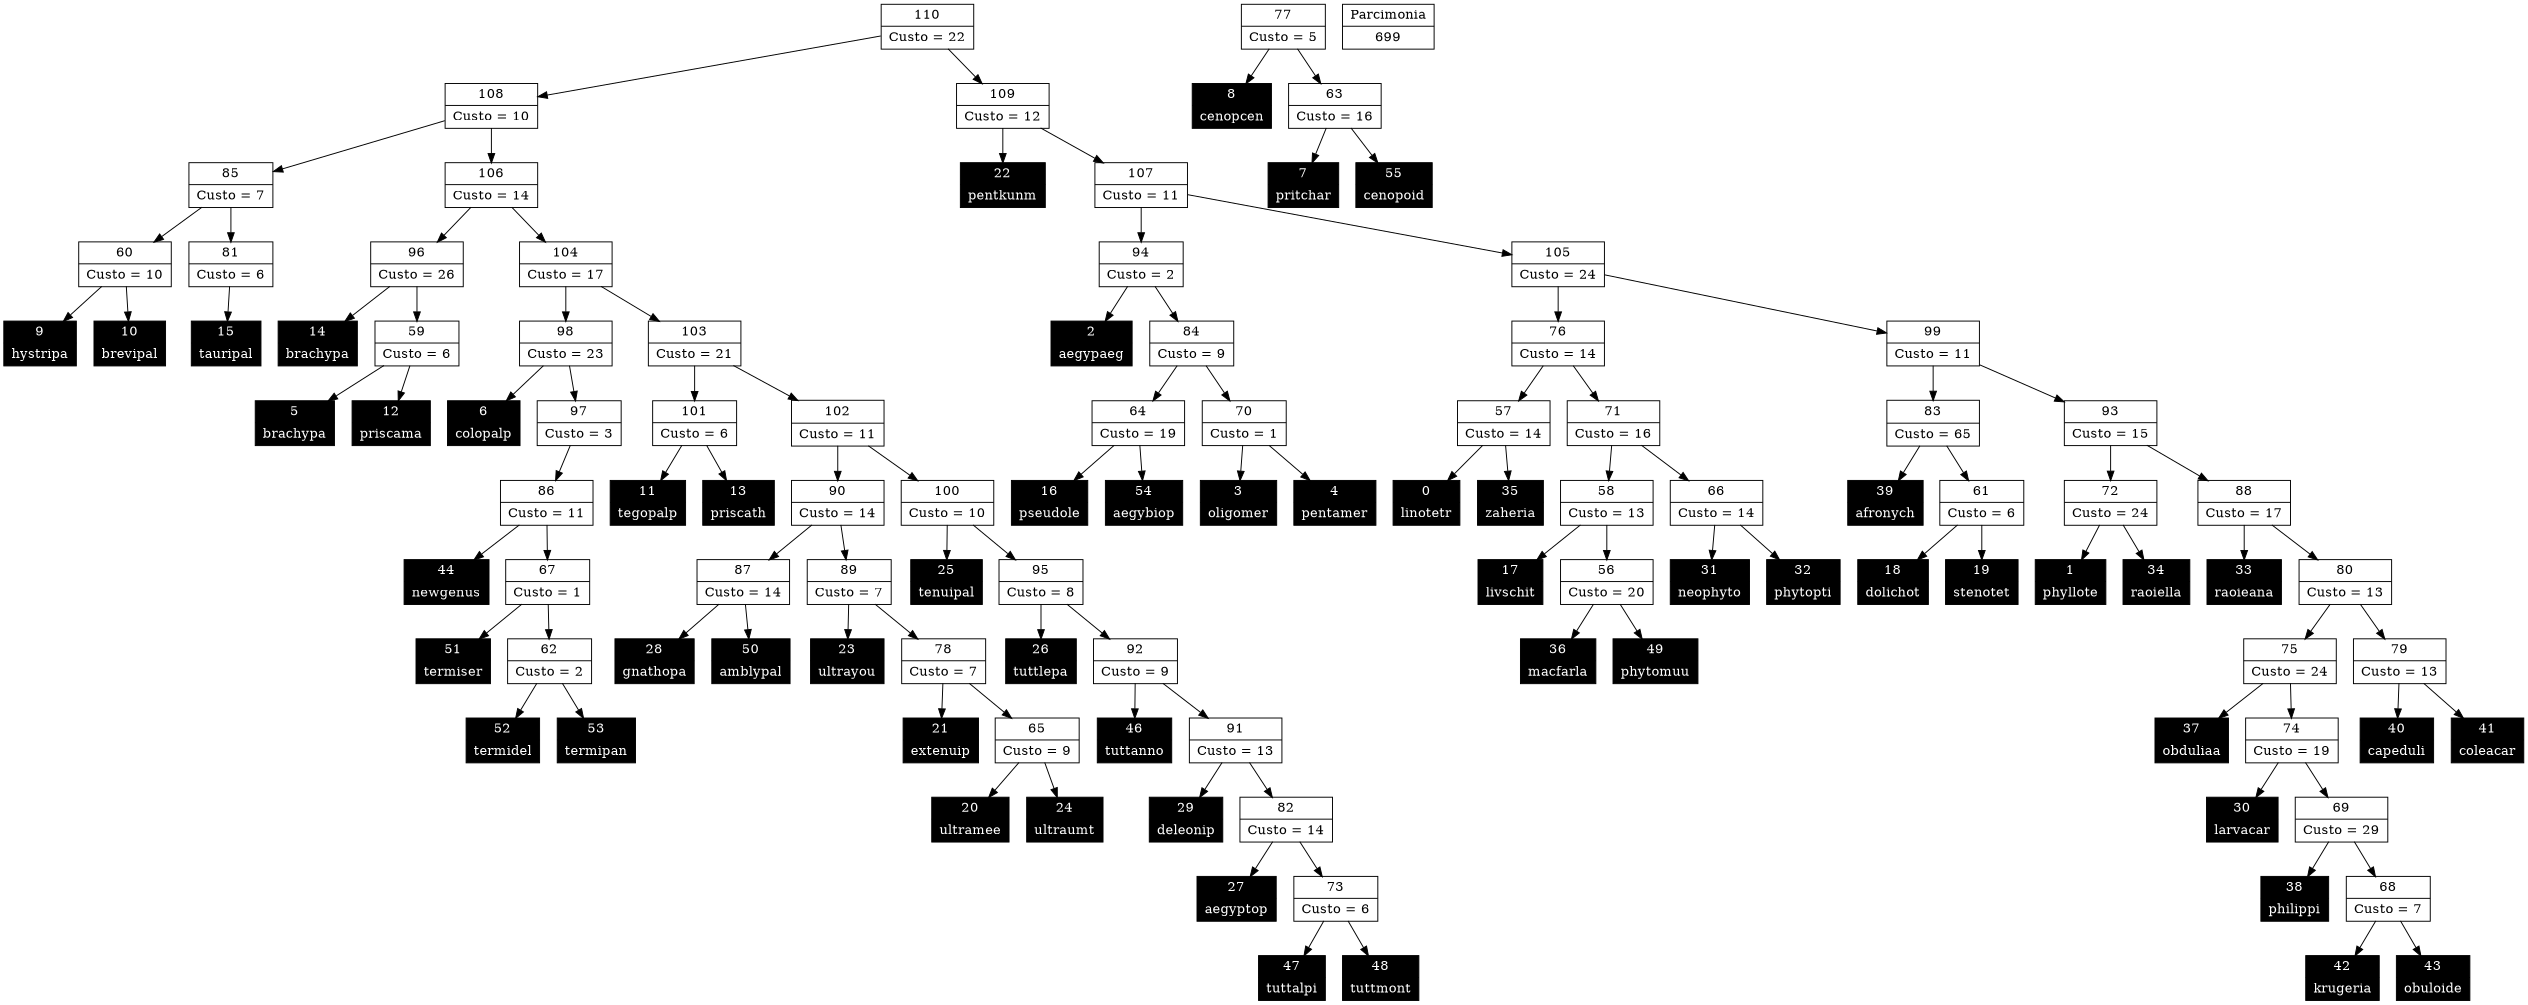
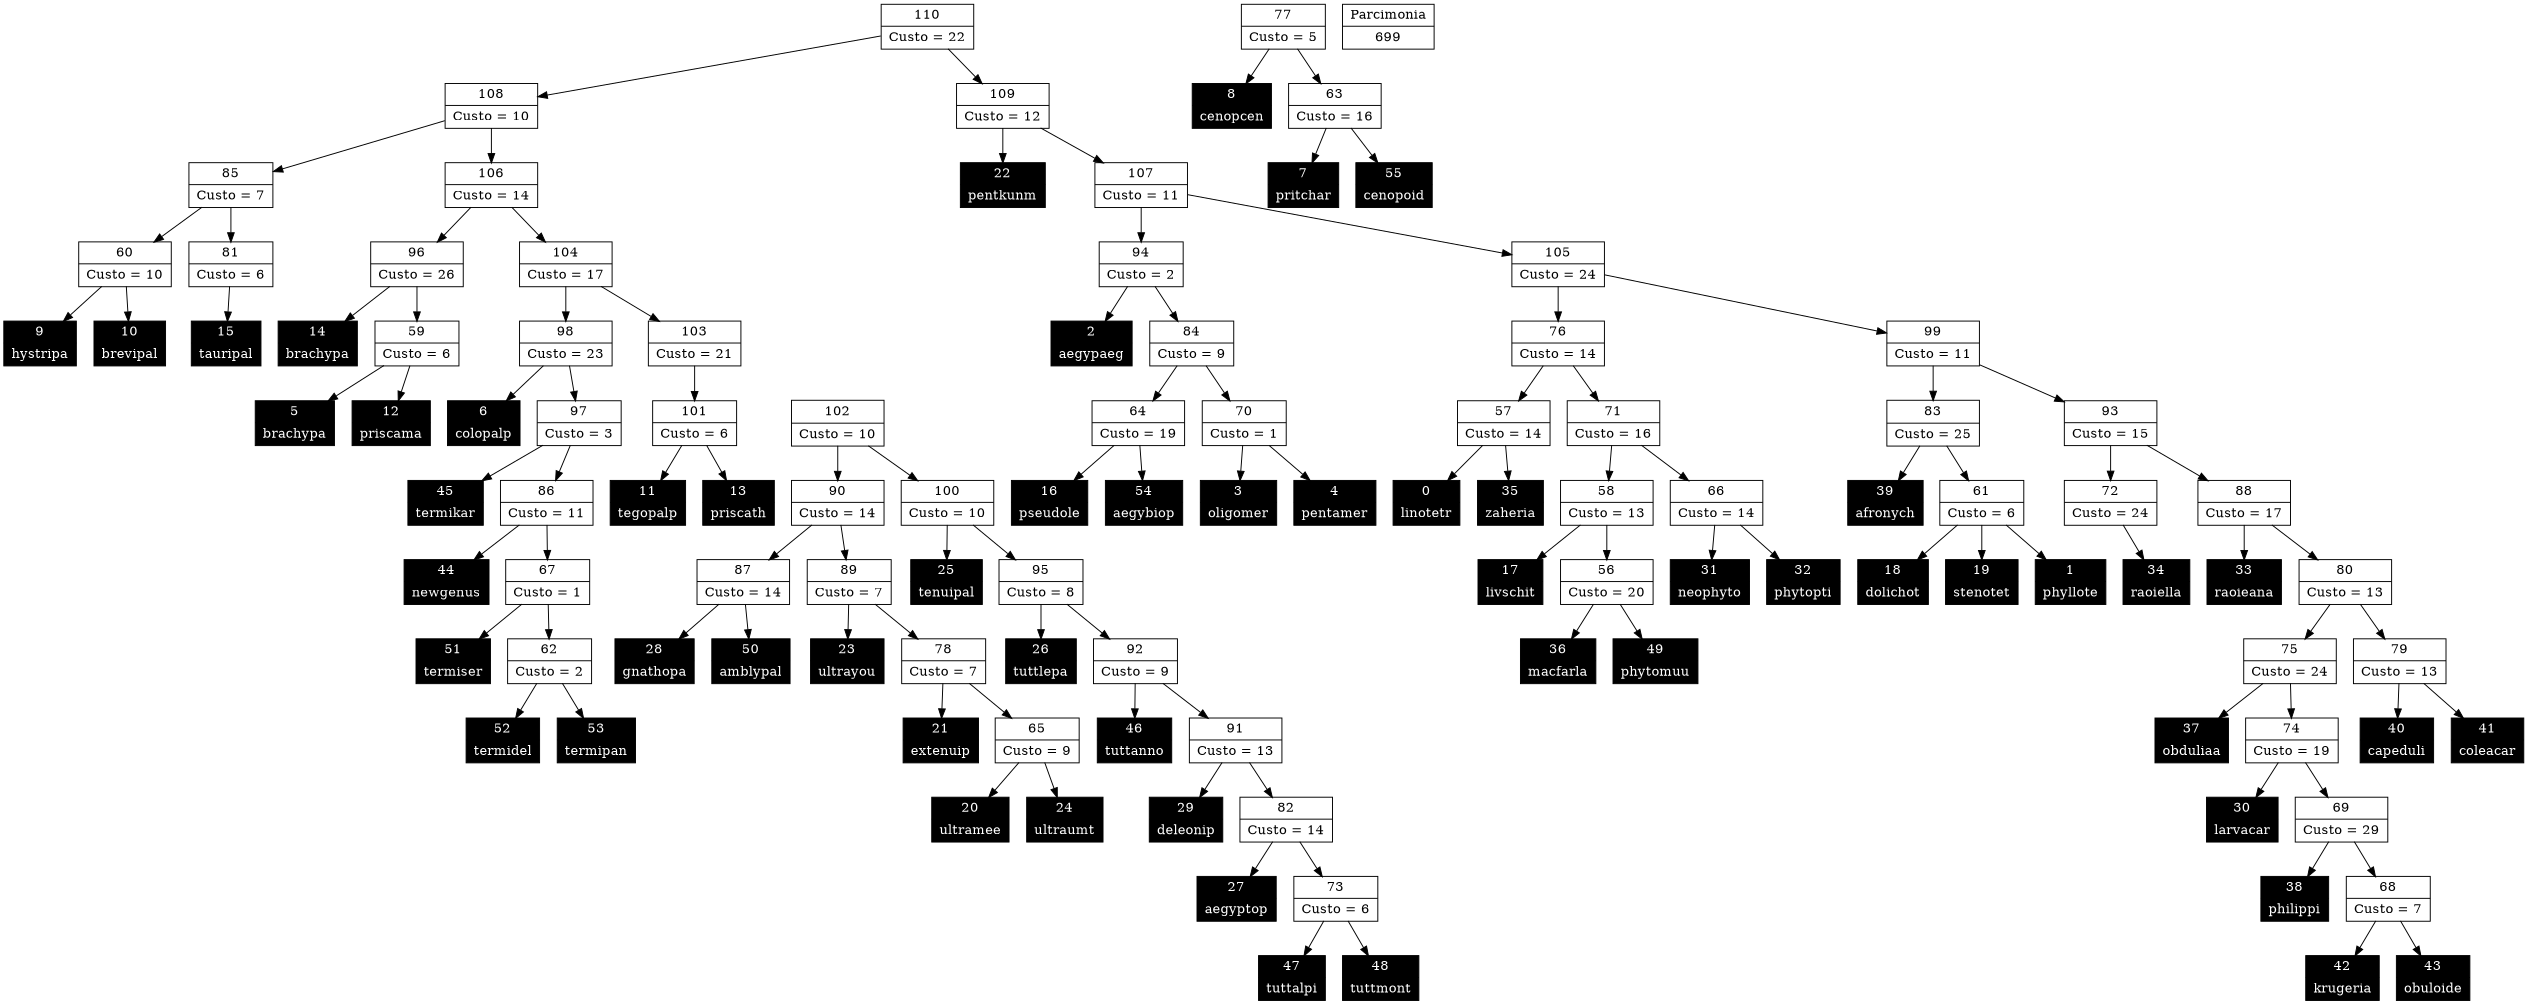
(761, 381) -> none
(838, 434) -> (838, 434)
(1933, 434) -> (1933, 434)
none -> (446, 503)
(2093, 538) -> (2023, 539)
